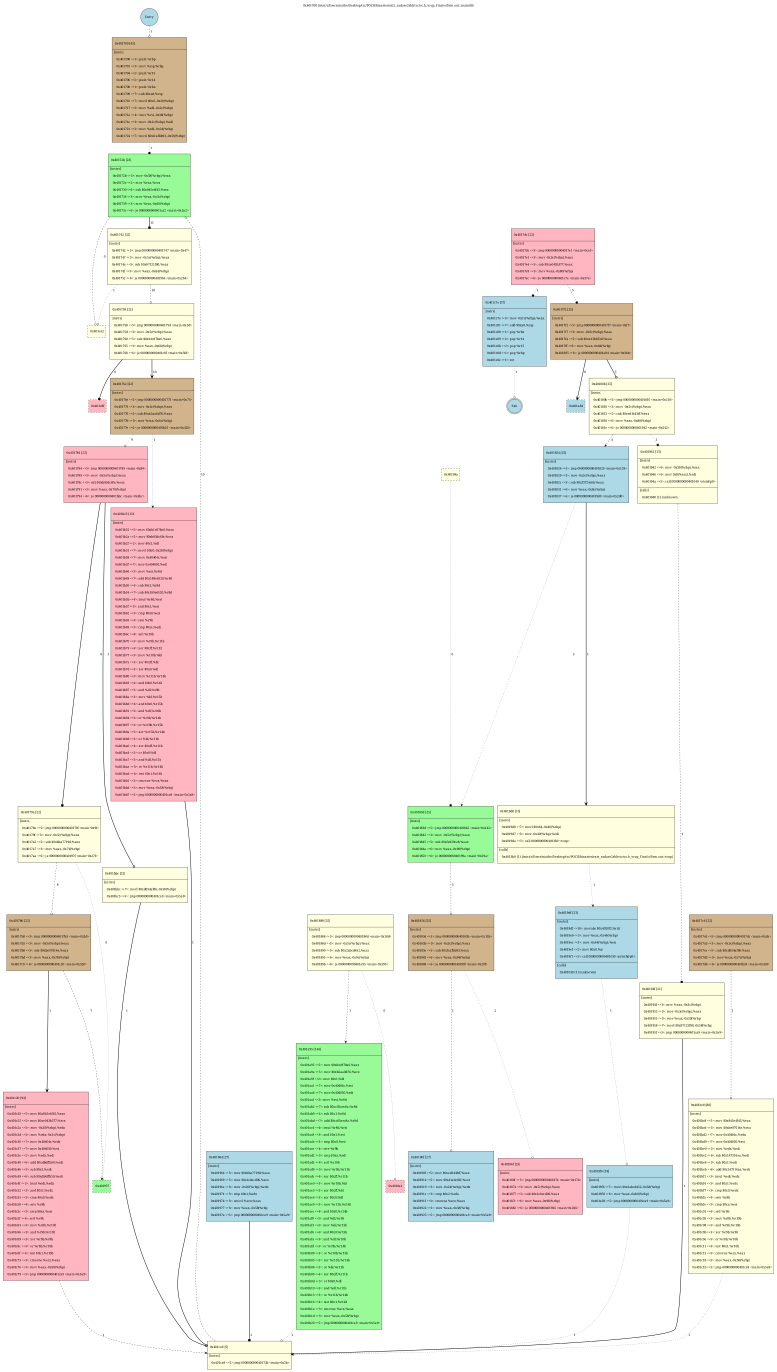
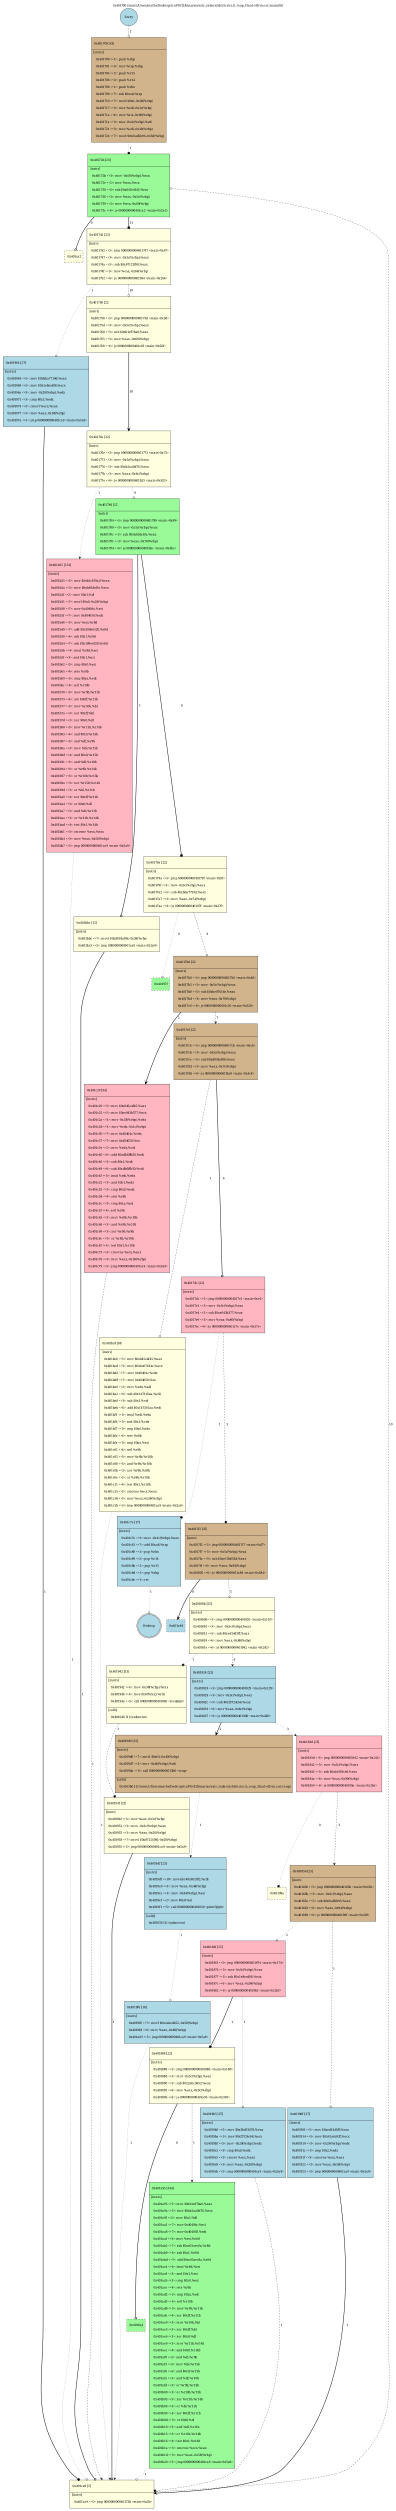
(93, 268) -> (83, 232)
(104, 303) -> (72, 318)
(611, 368) -> (229, 1588)
(97, 406) -> none
(152, 406) -> (129, 459)
(515, 406) -> (149, 1626)
(106, 475) -> (138, 527)
(451, 642) -> (298, 1837)
(451, 834) -> (339, 1764)
(586, 834) -> (204, 1764)
(451, 888) -> (336, 1828)
(96, 1072) -> (216, 1017)
(389, 1073) -> (142, 2208)
(191, 1077) -> (71, 1669)
none -> (219, 1178)
(395, 1186) -> (136, 2325)
(507, 1345) -> (120, 2259)
none -> (222, 2022)
none -> (243, 2143)
none -> (328, 2394)
